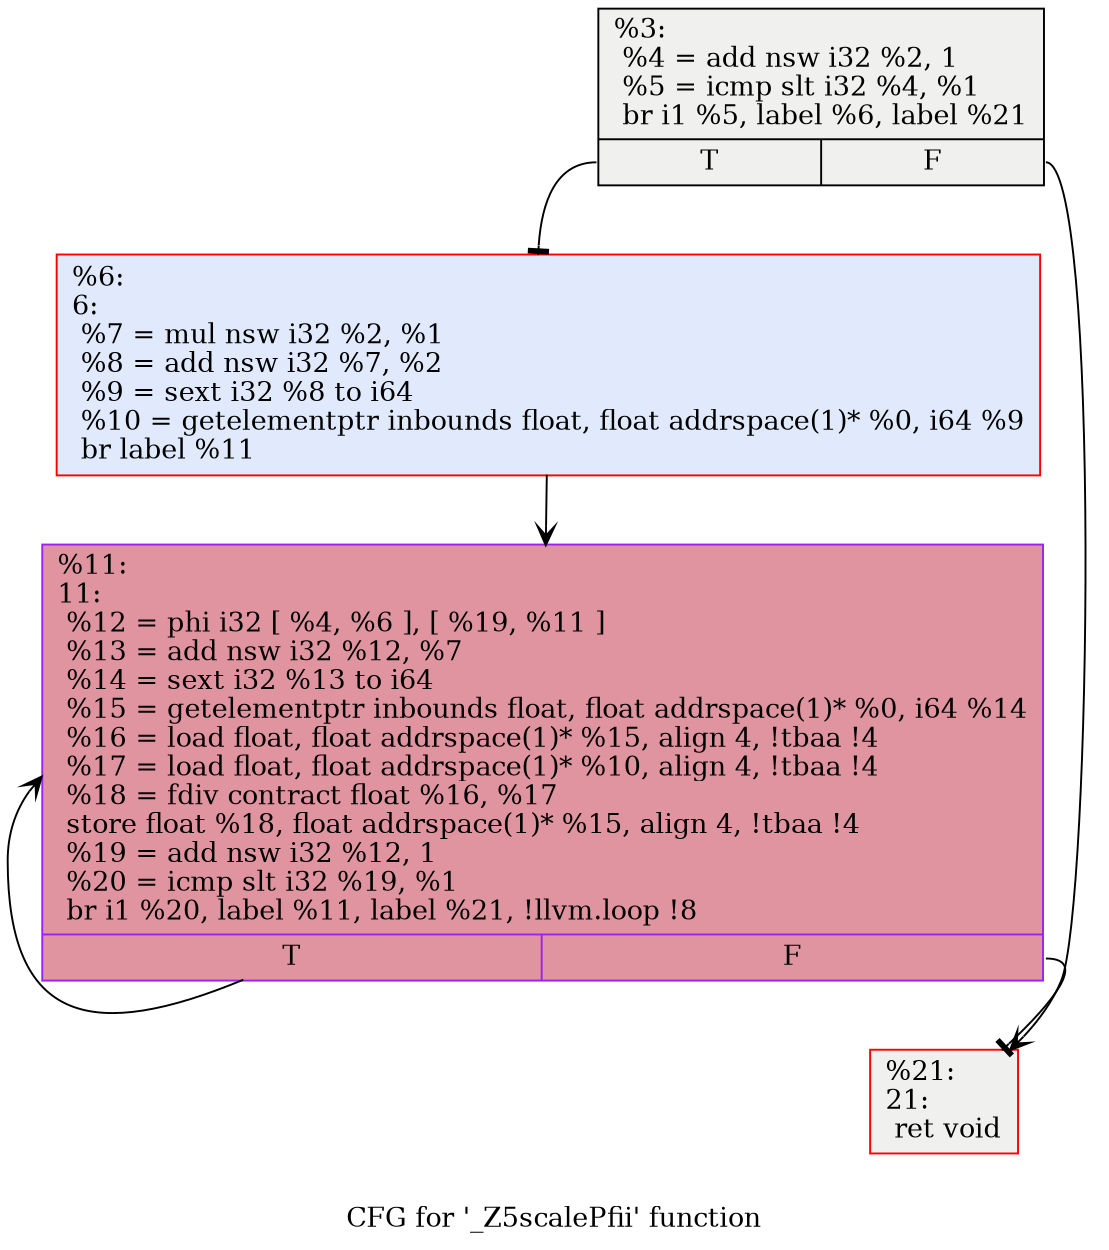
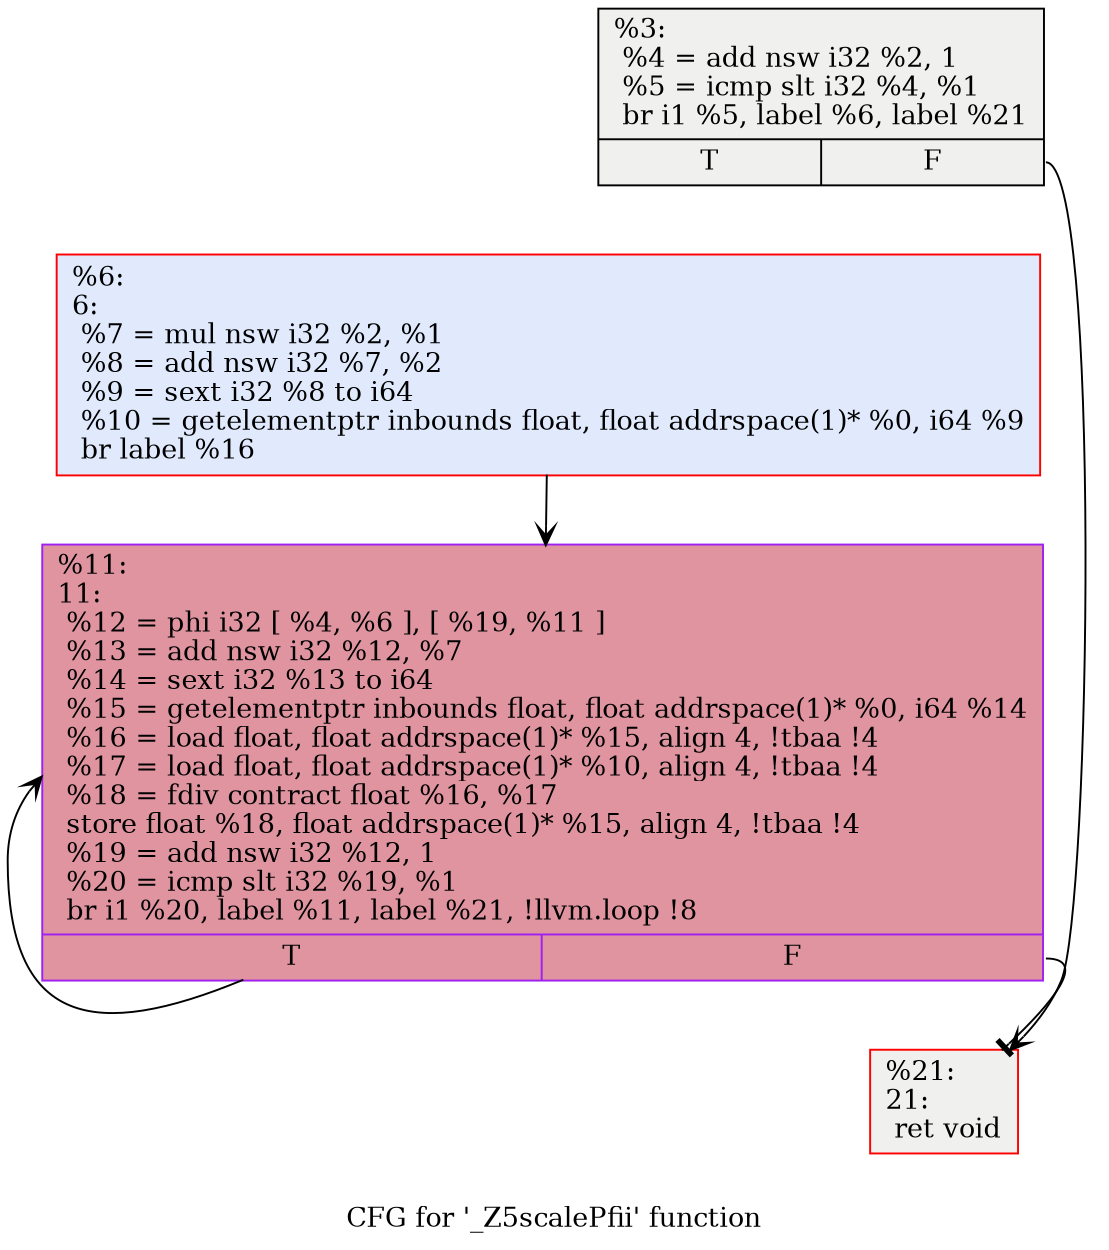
(552, 191) -> none
(164, 450) -> (164, 450)
